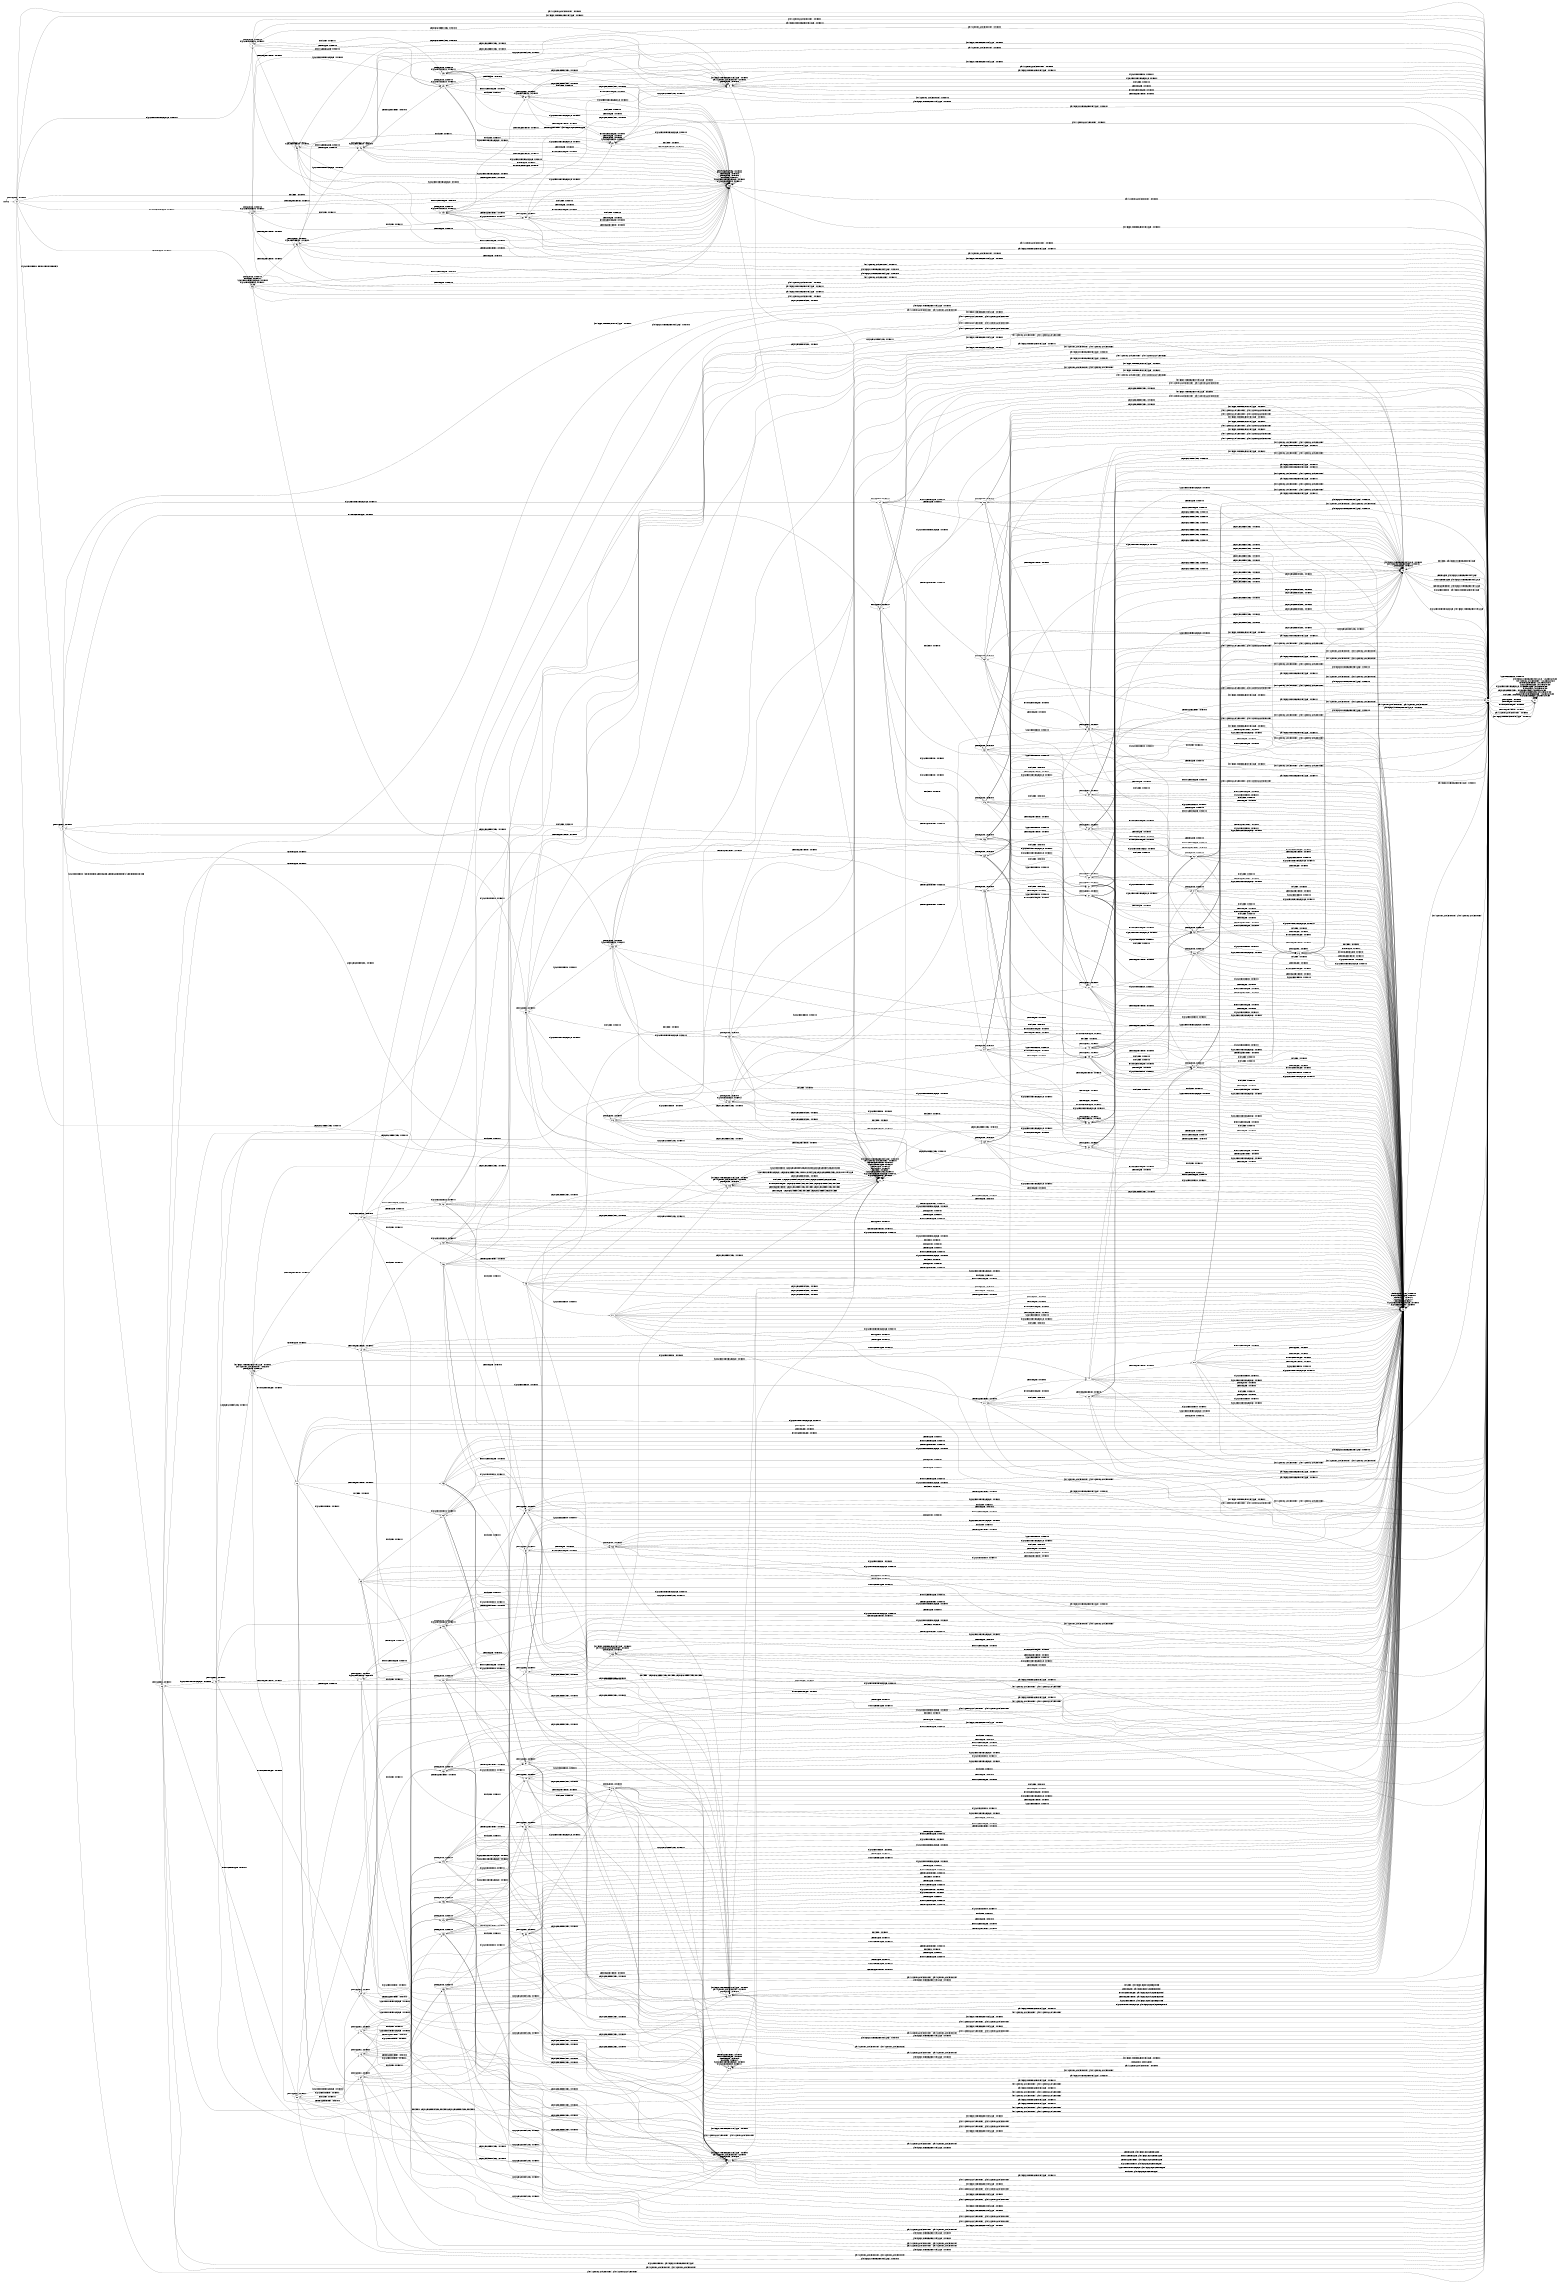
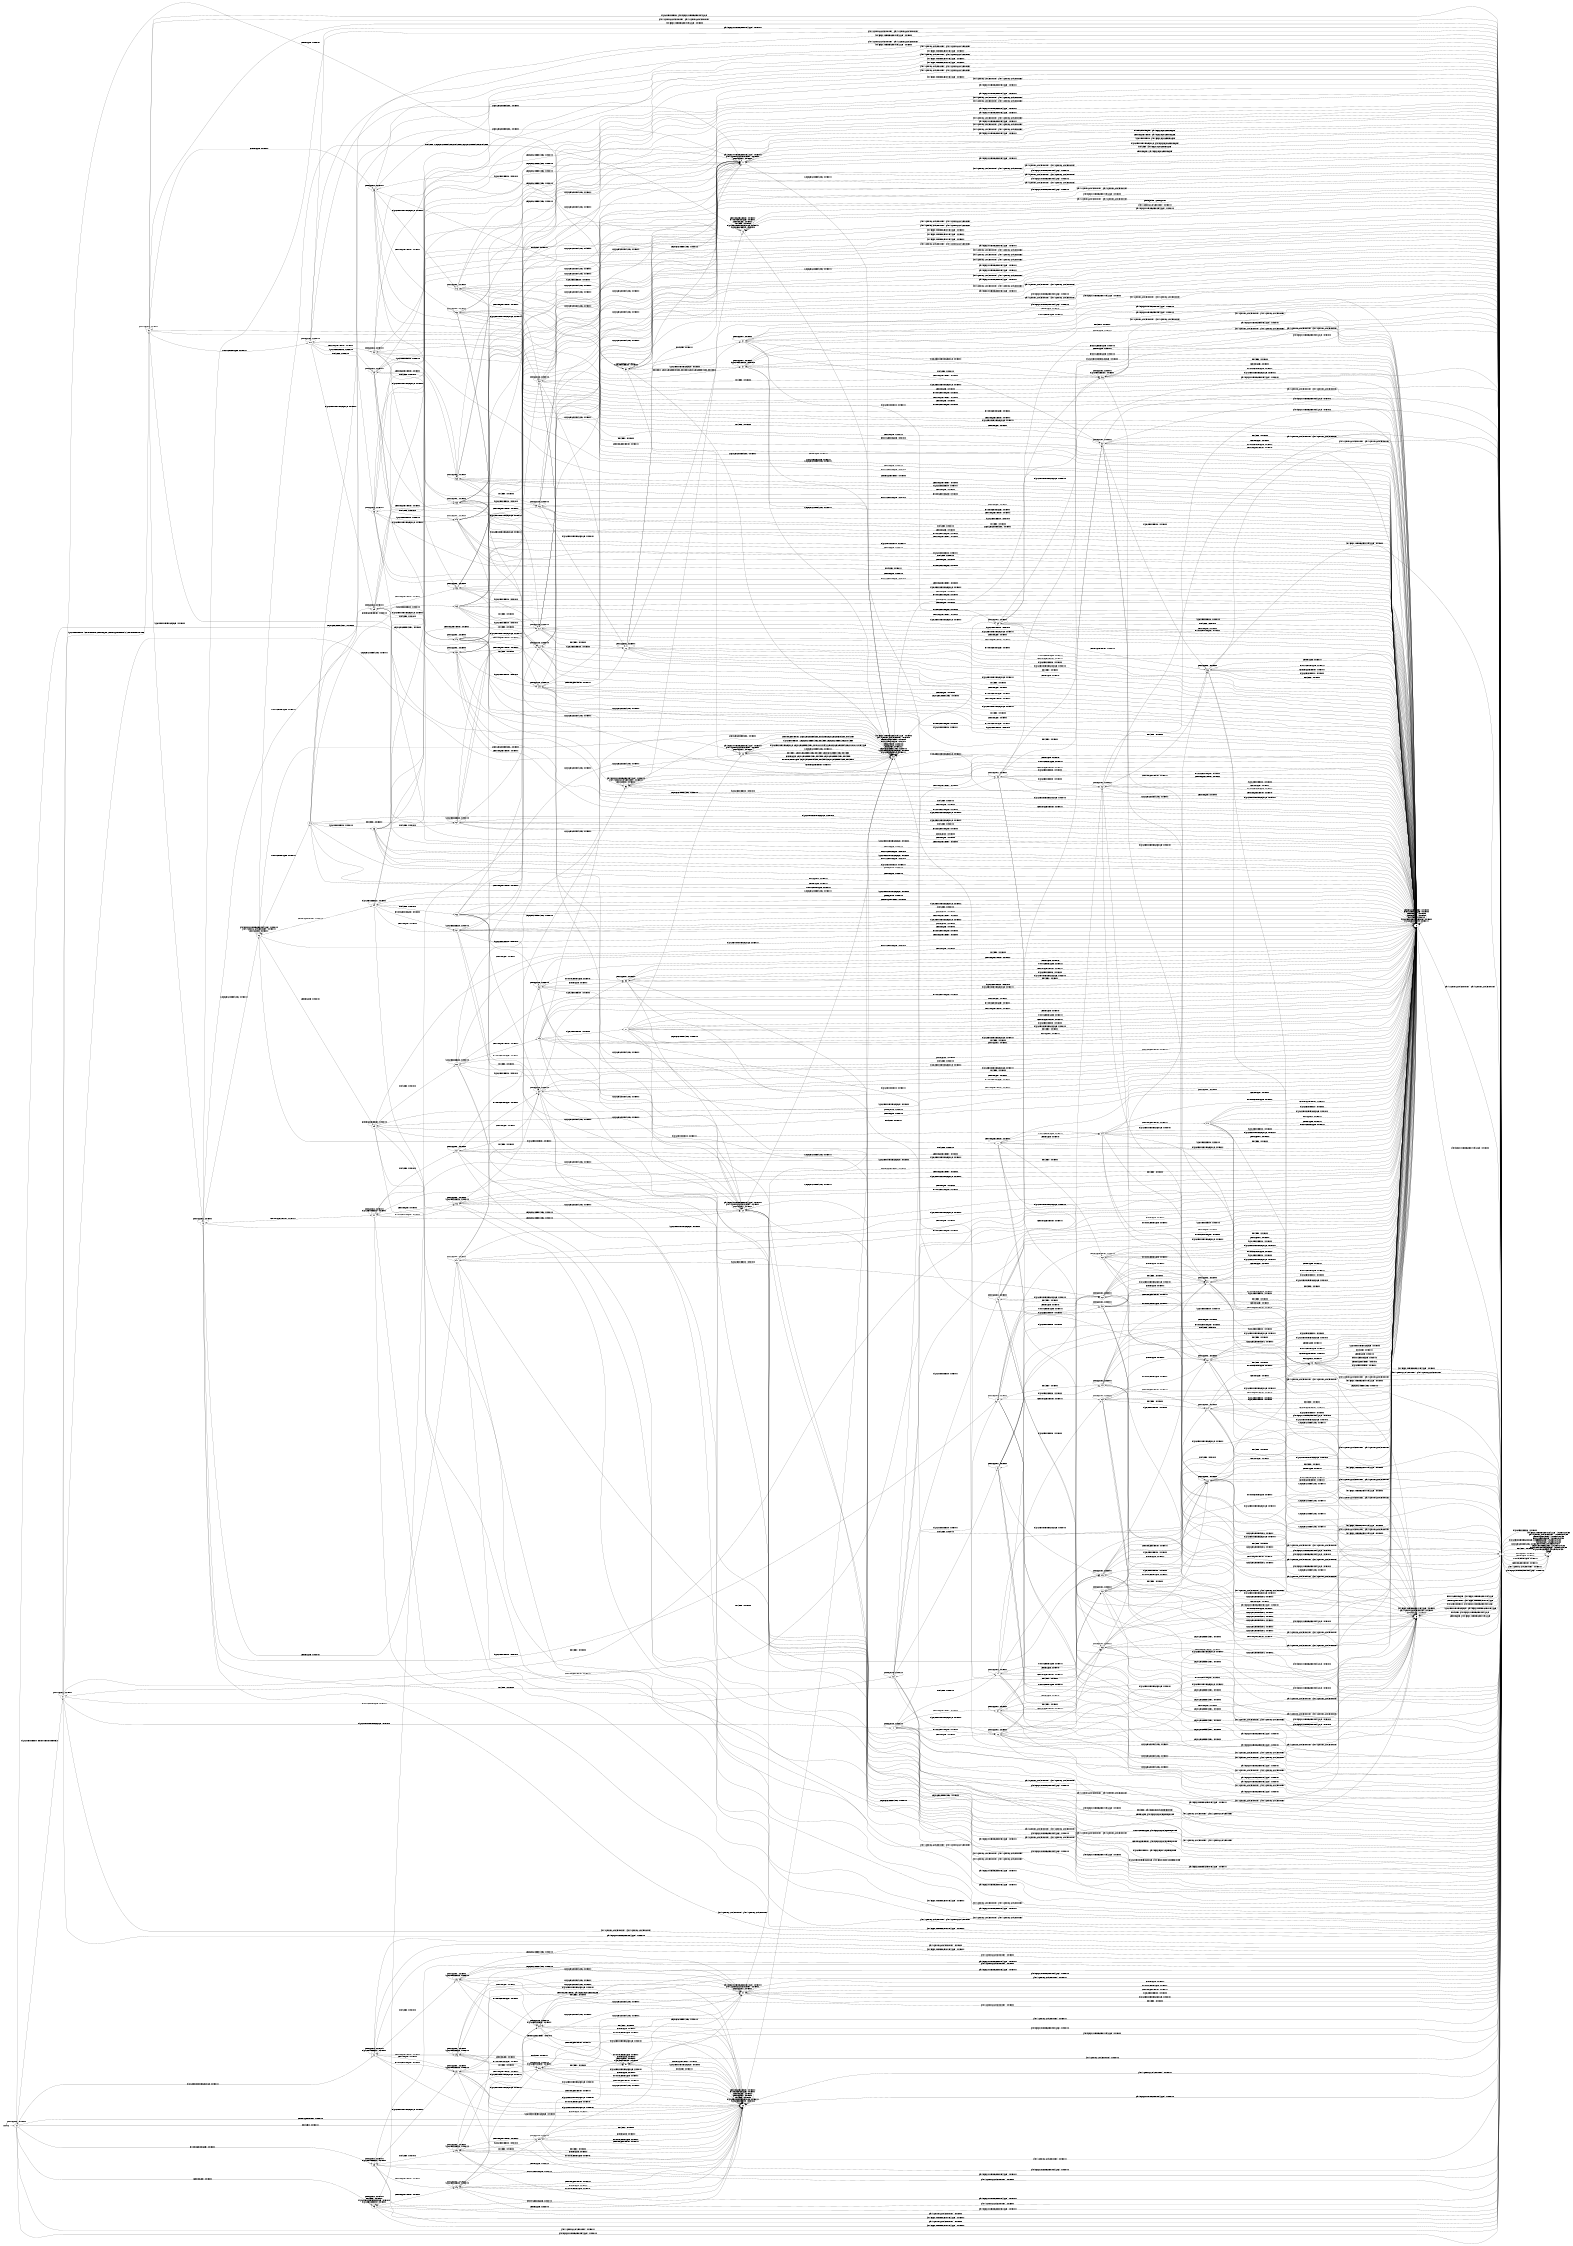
(401, 117) -> (498, 2073)
none -> (596, 522)
(1142, 849) -> (1155, 1282)
(522, 1899) -> (586, 942)
